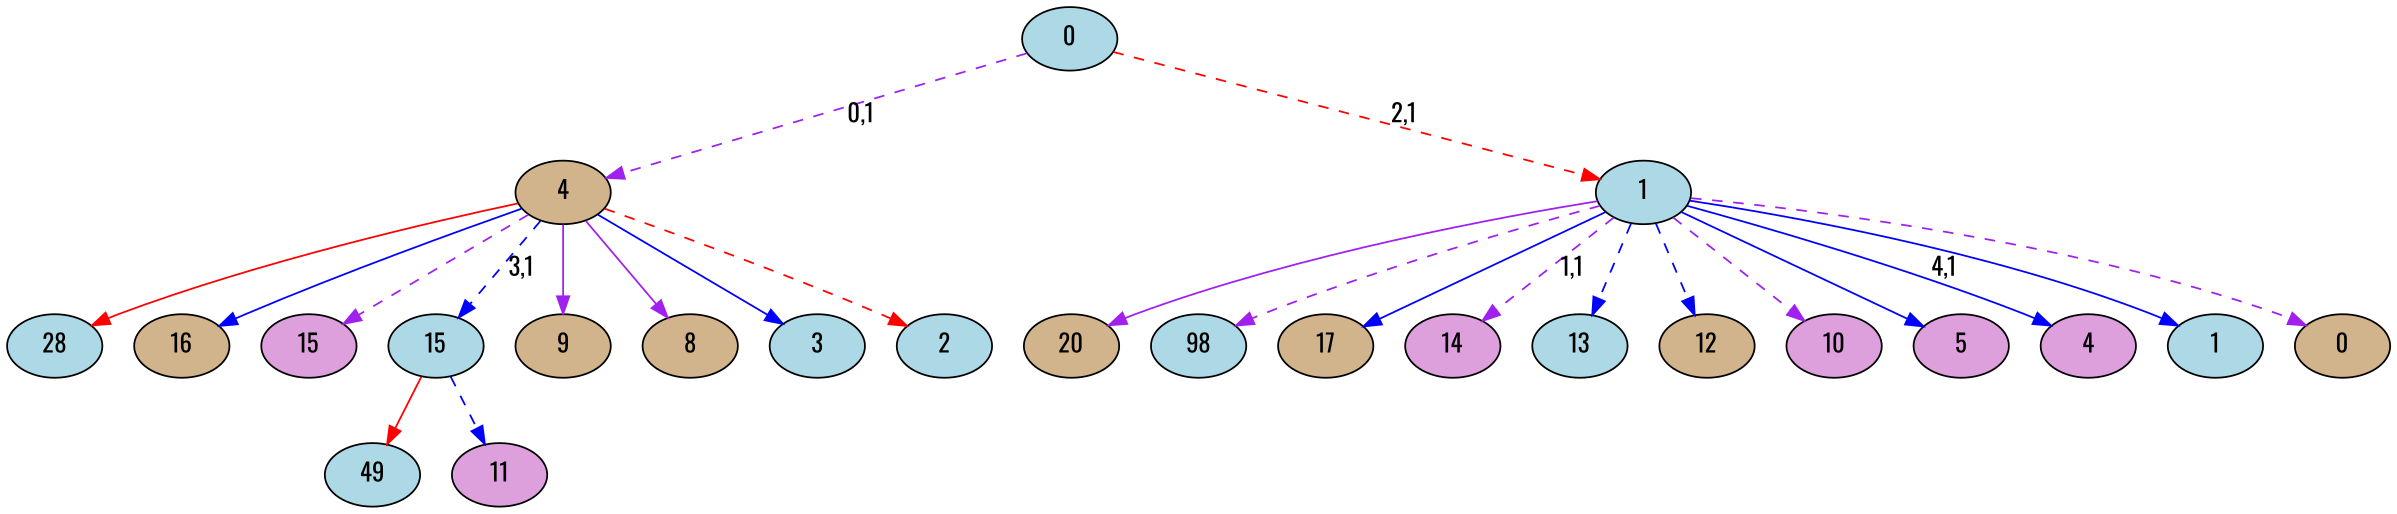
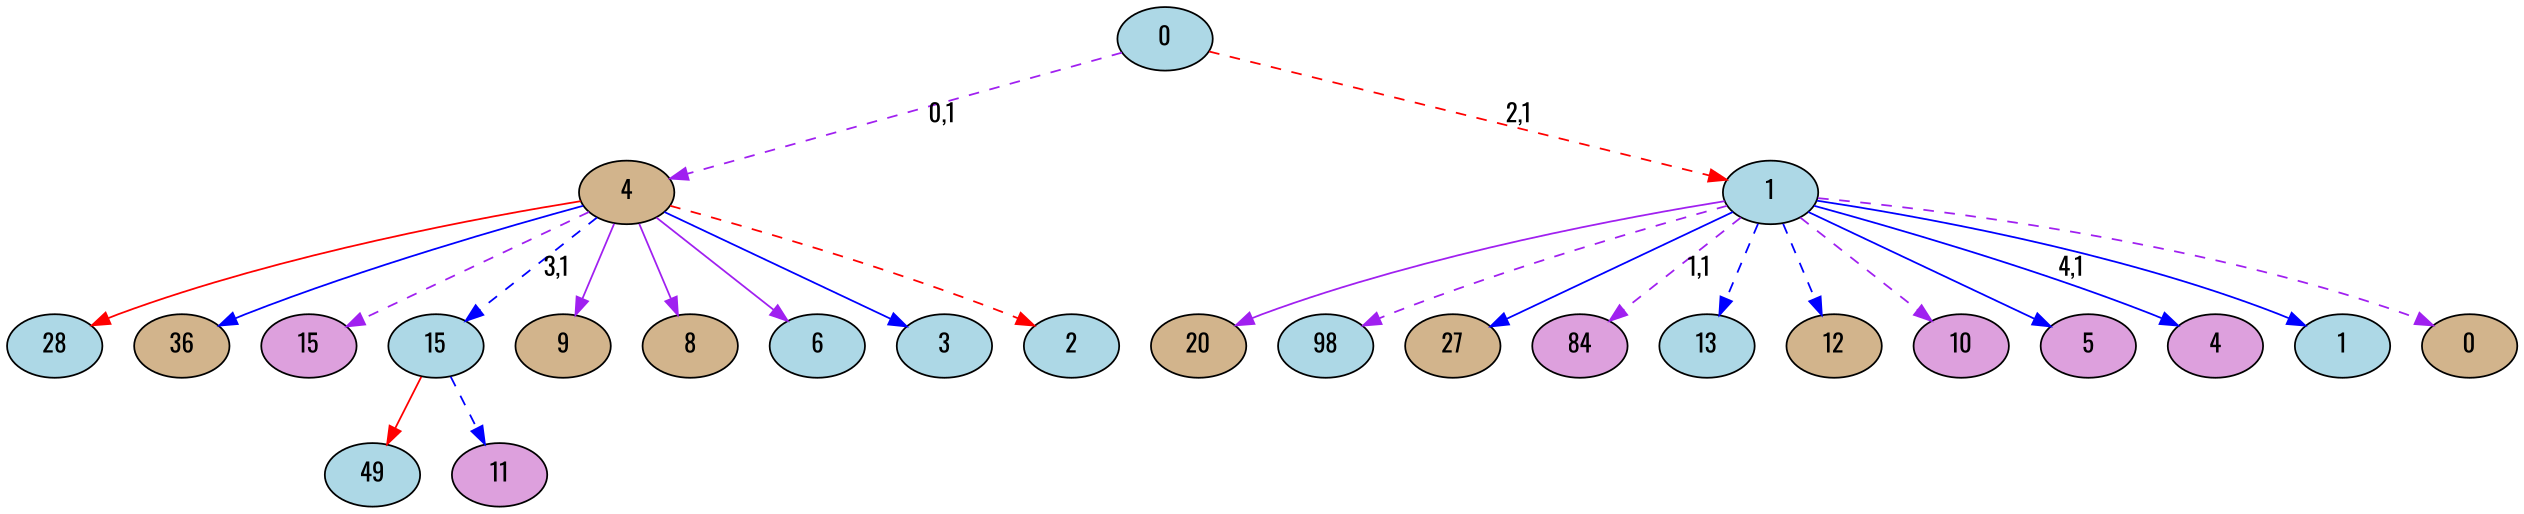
(182, 346) -> (182, 346)
none -> (817, 346)
(1326, 346) -> (1453, 346)
(1453, 346) -> (1580, 346)
